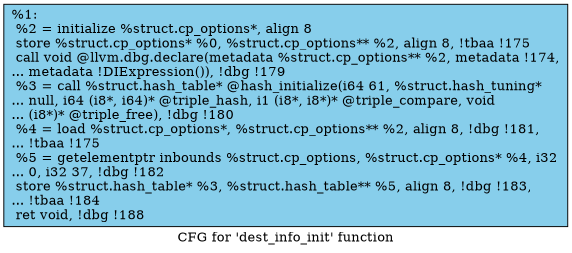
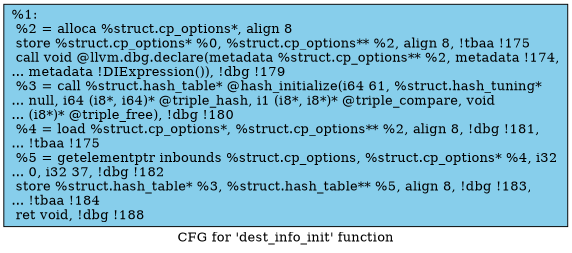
(162, 29) -> (152, 29)
